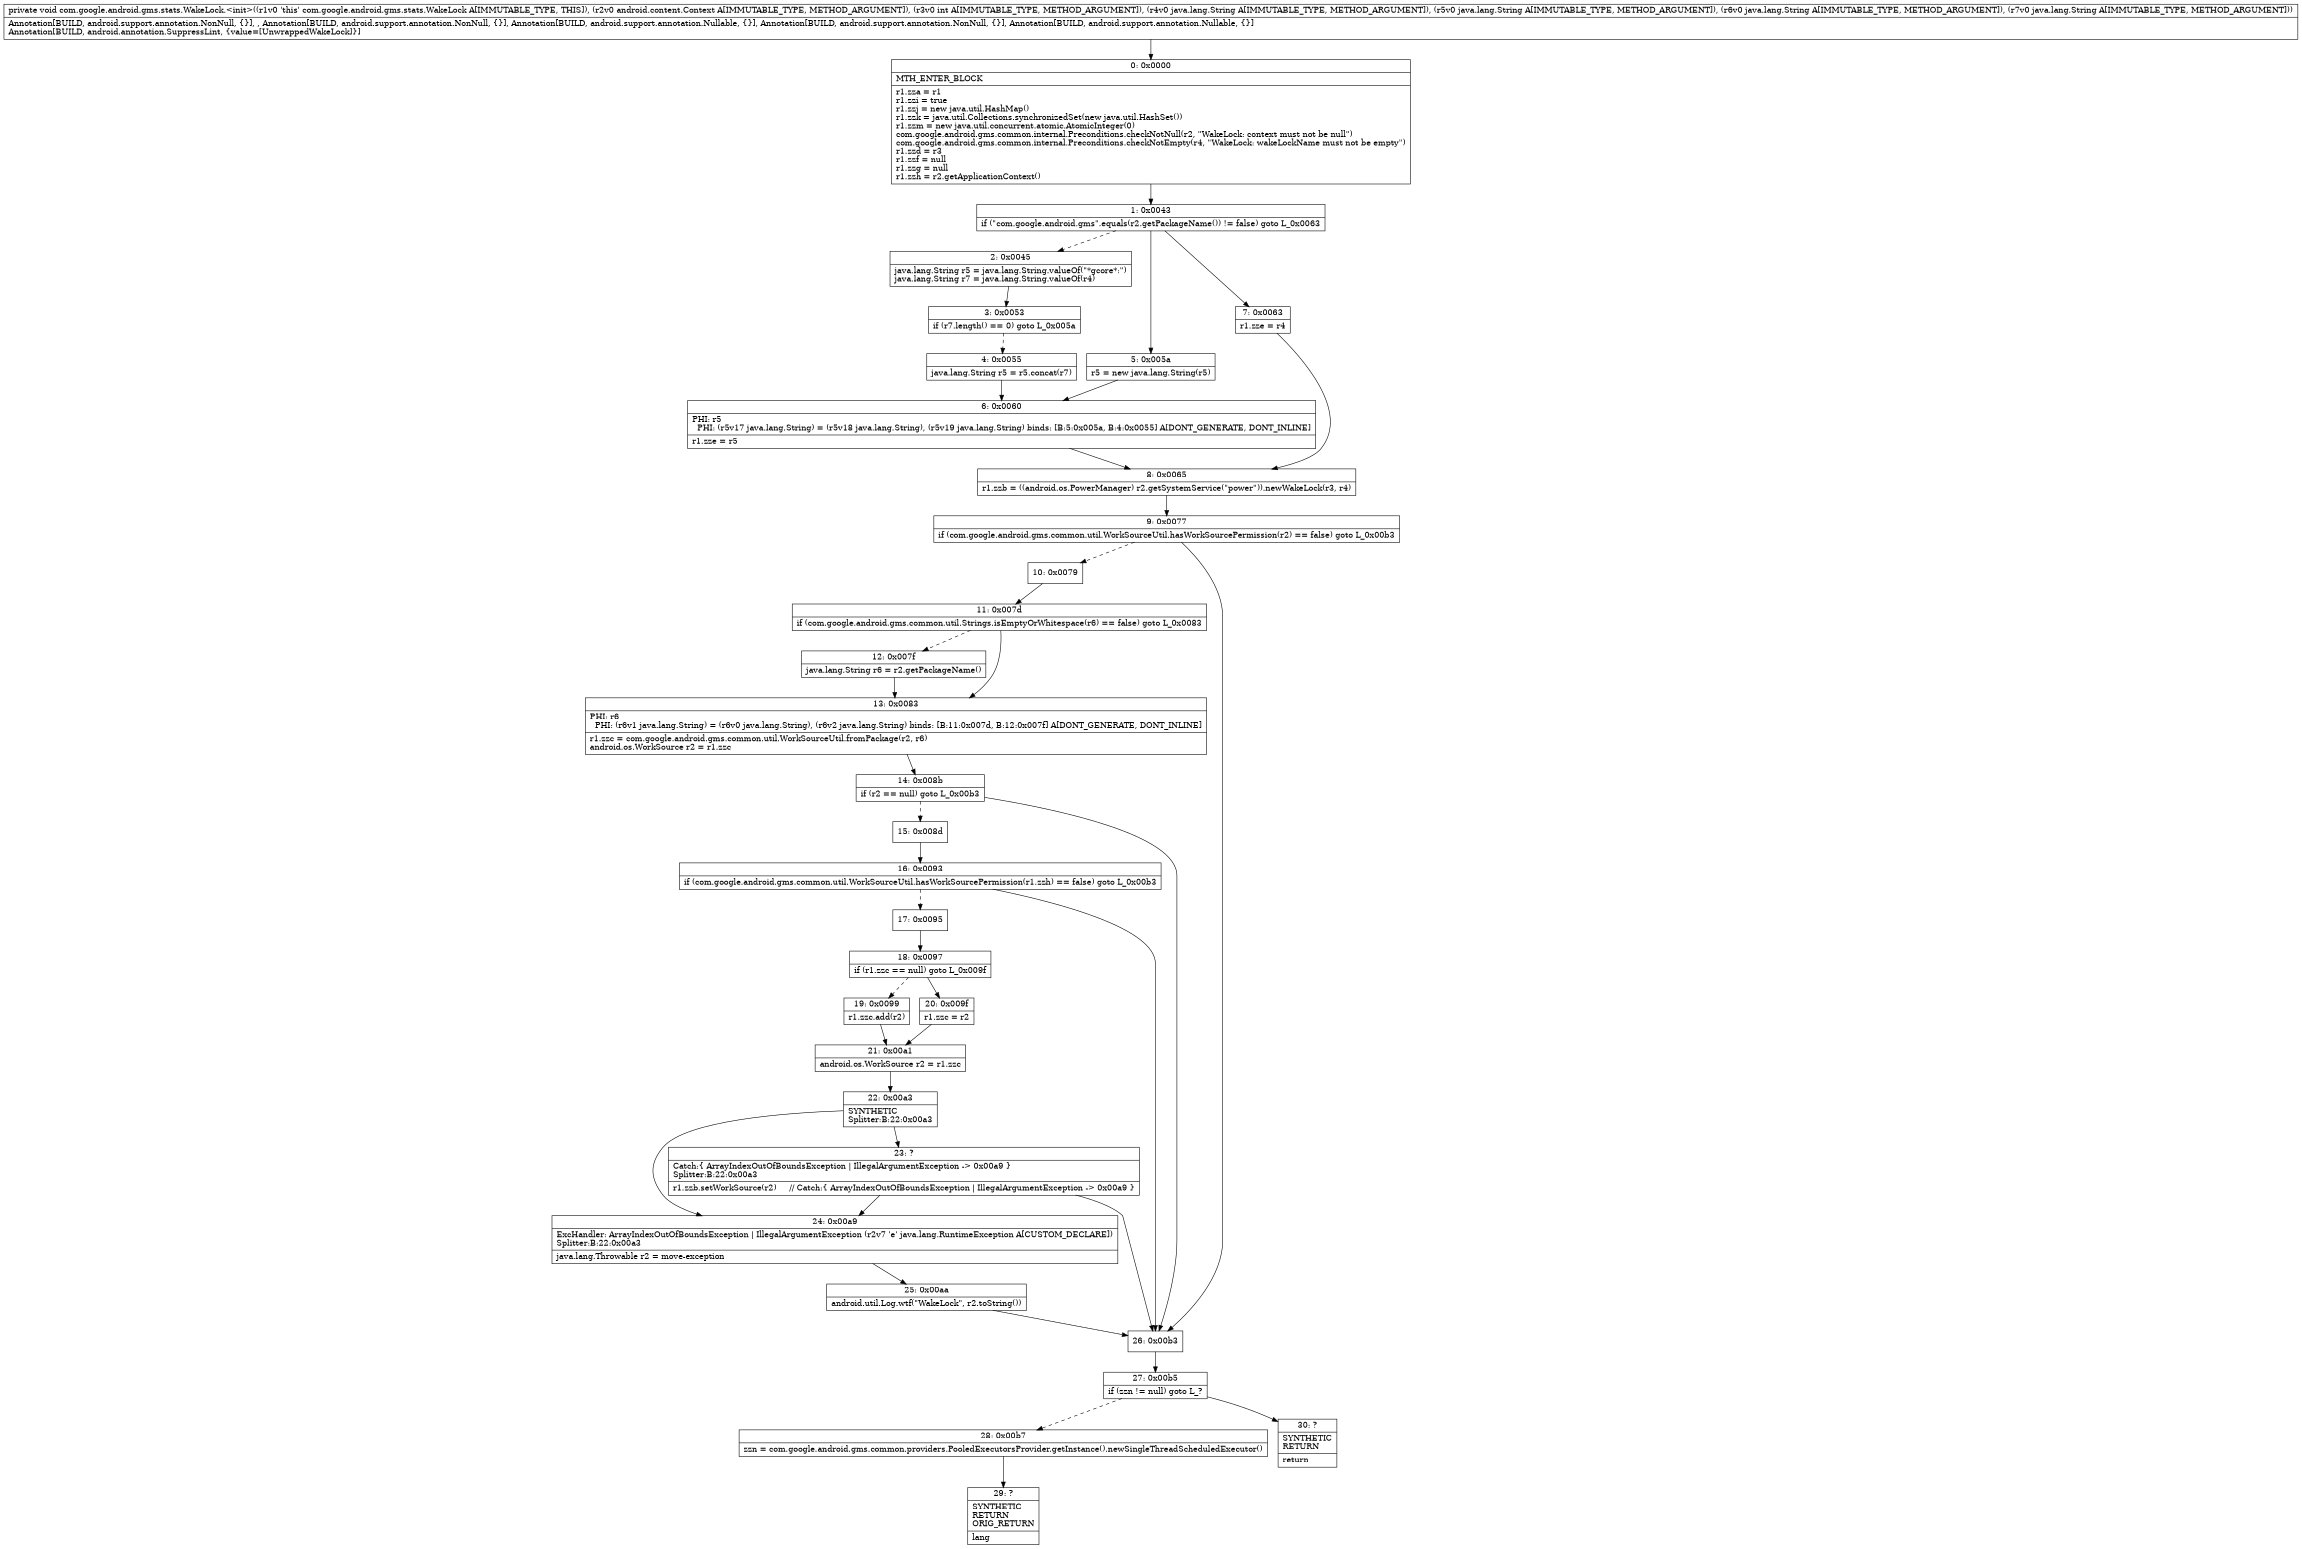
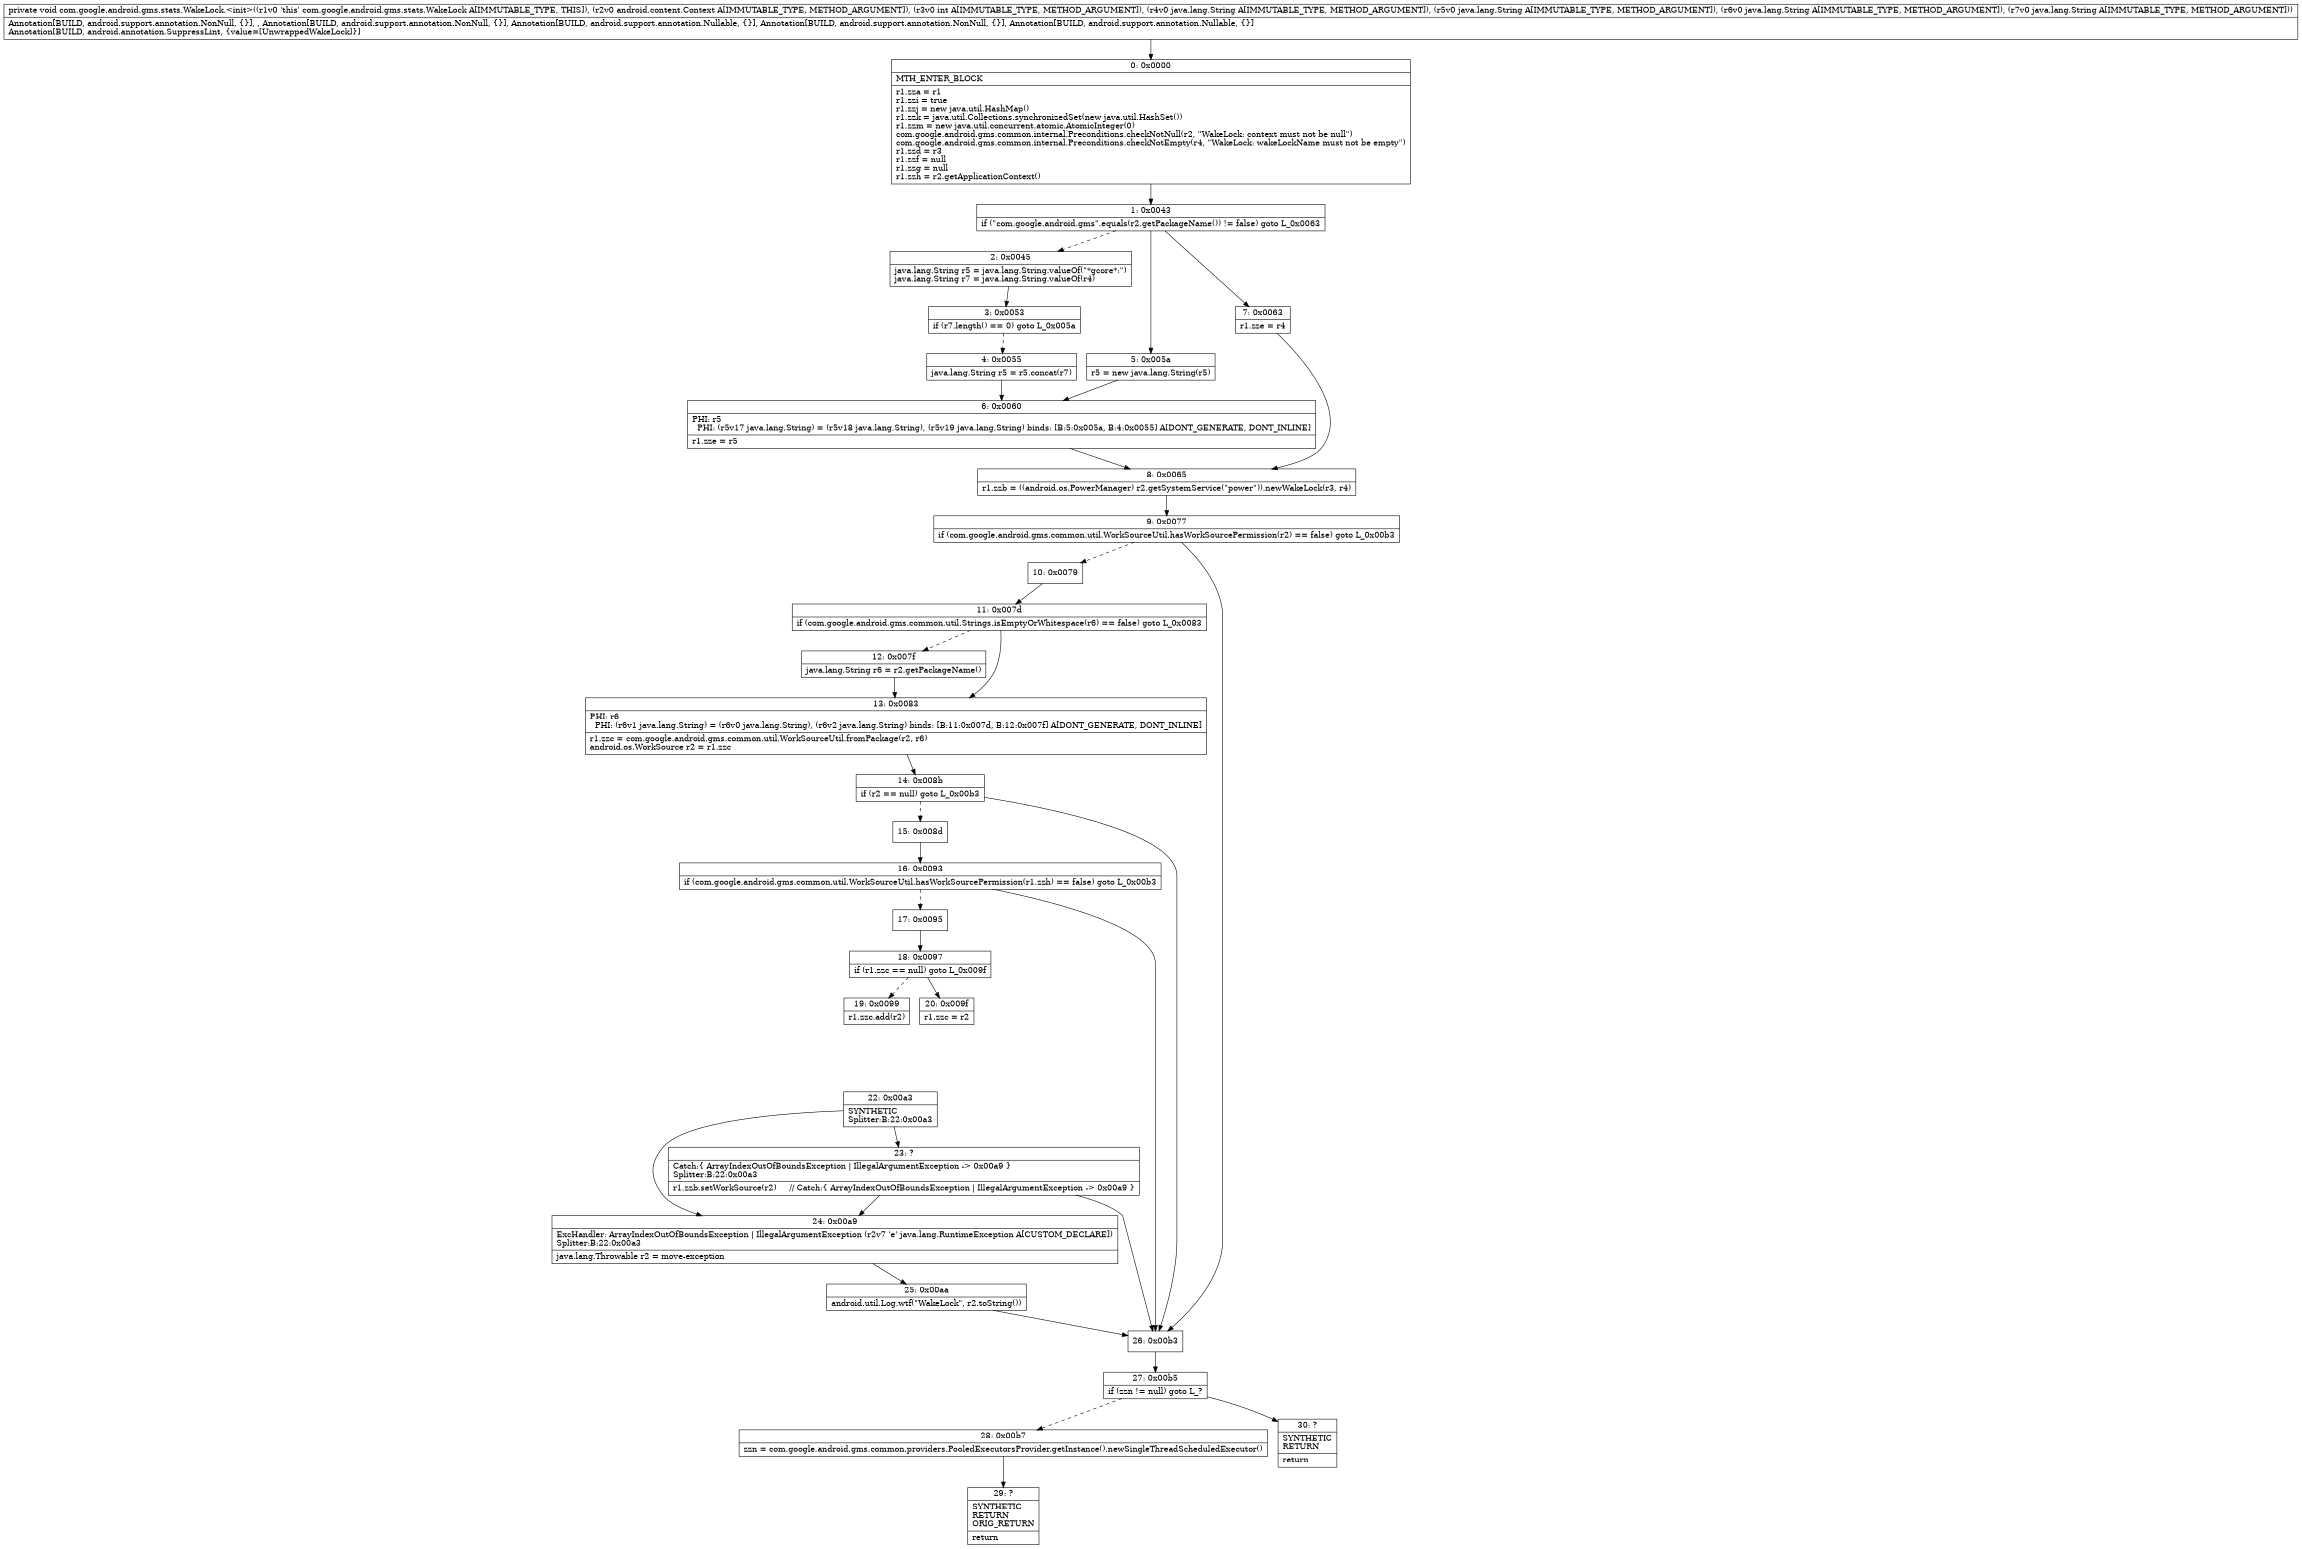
(890, 1058) -> none
(981, 1538) -> (985, 1538)
